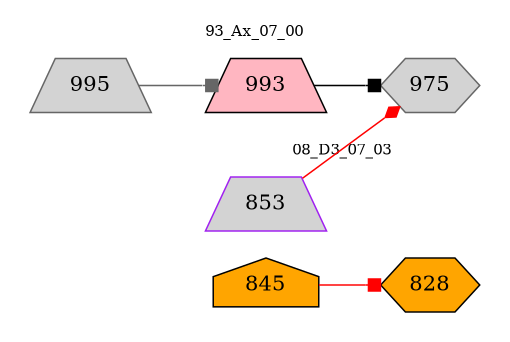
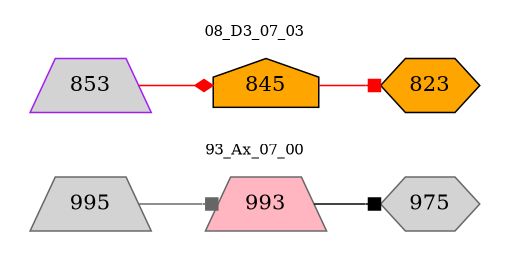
(266, 86) -> (266, 204)
(344, 148) -> (167, 86)
(430, 285) -> (430, 86)
